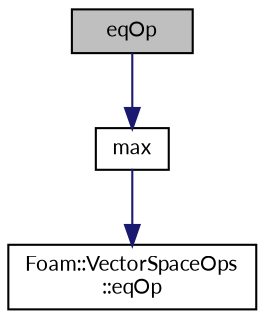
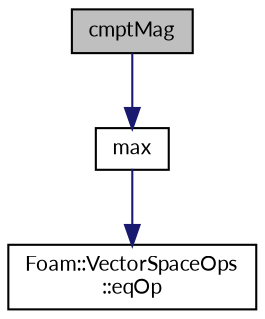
(132, 31) -> (132, 31)
